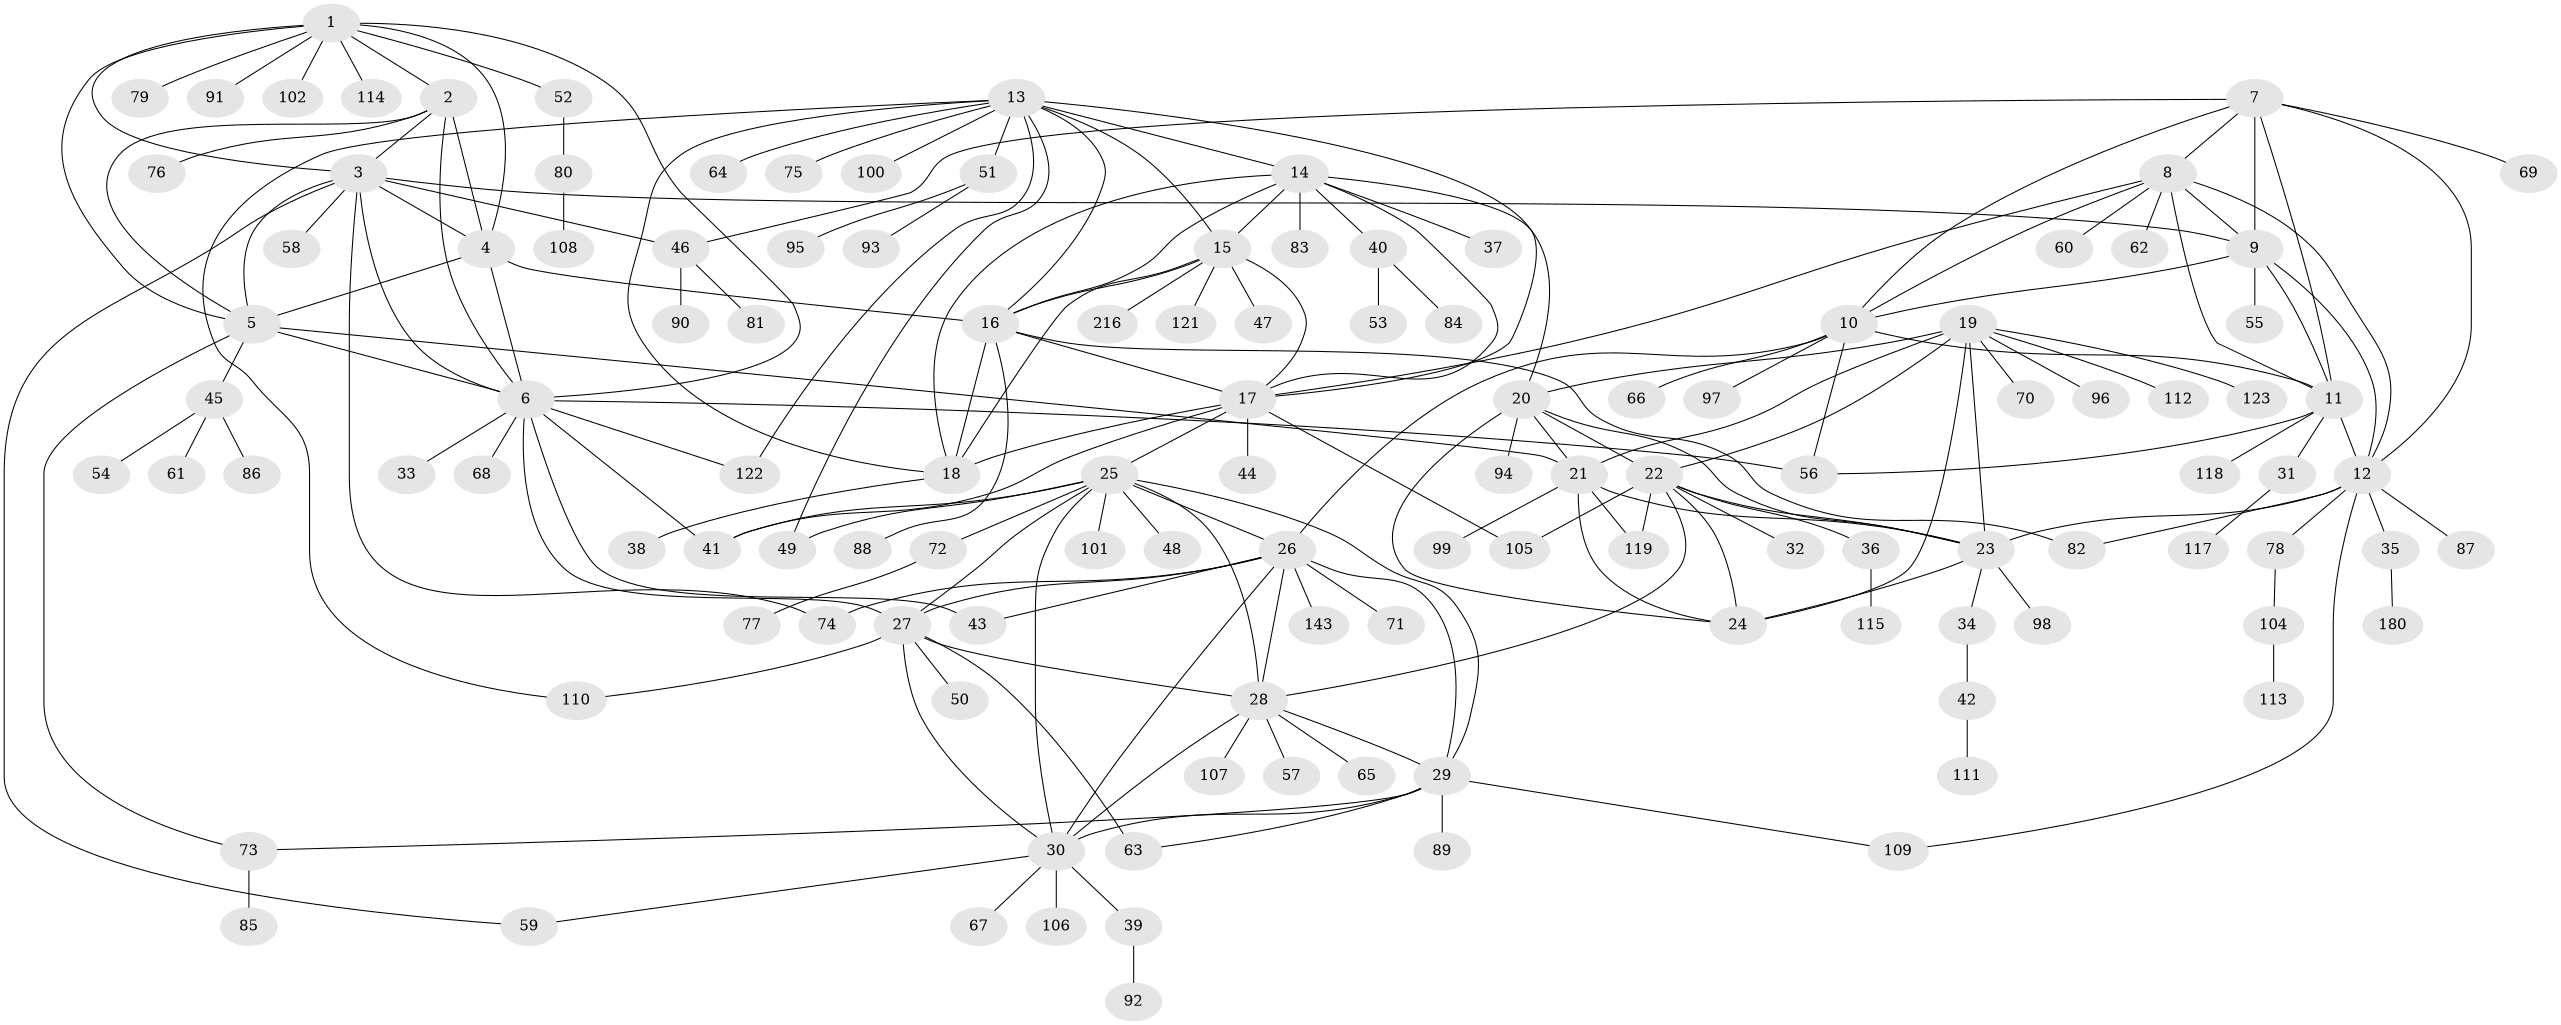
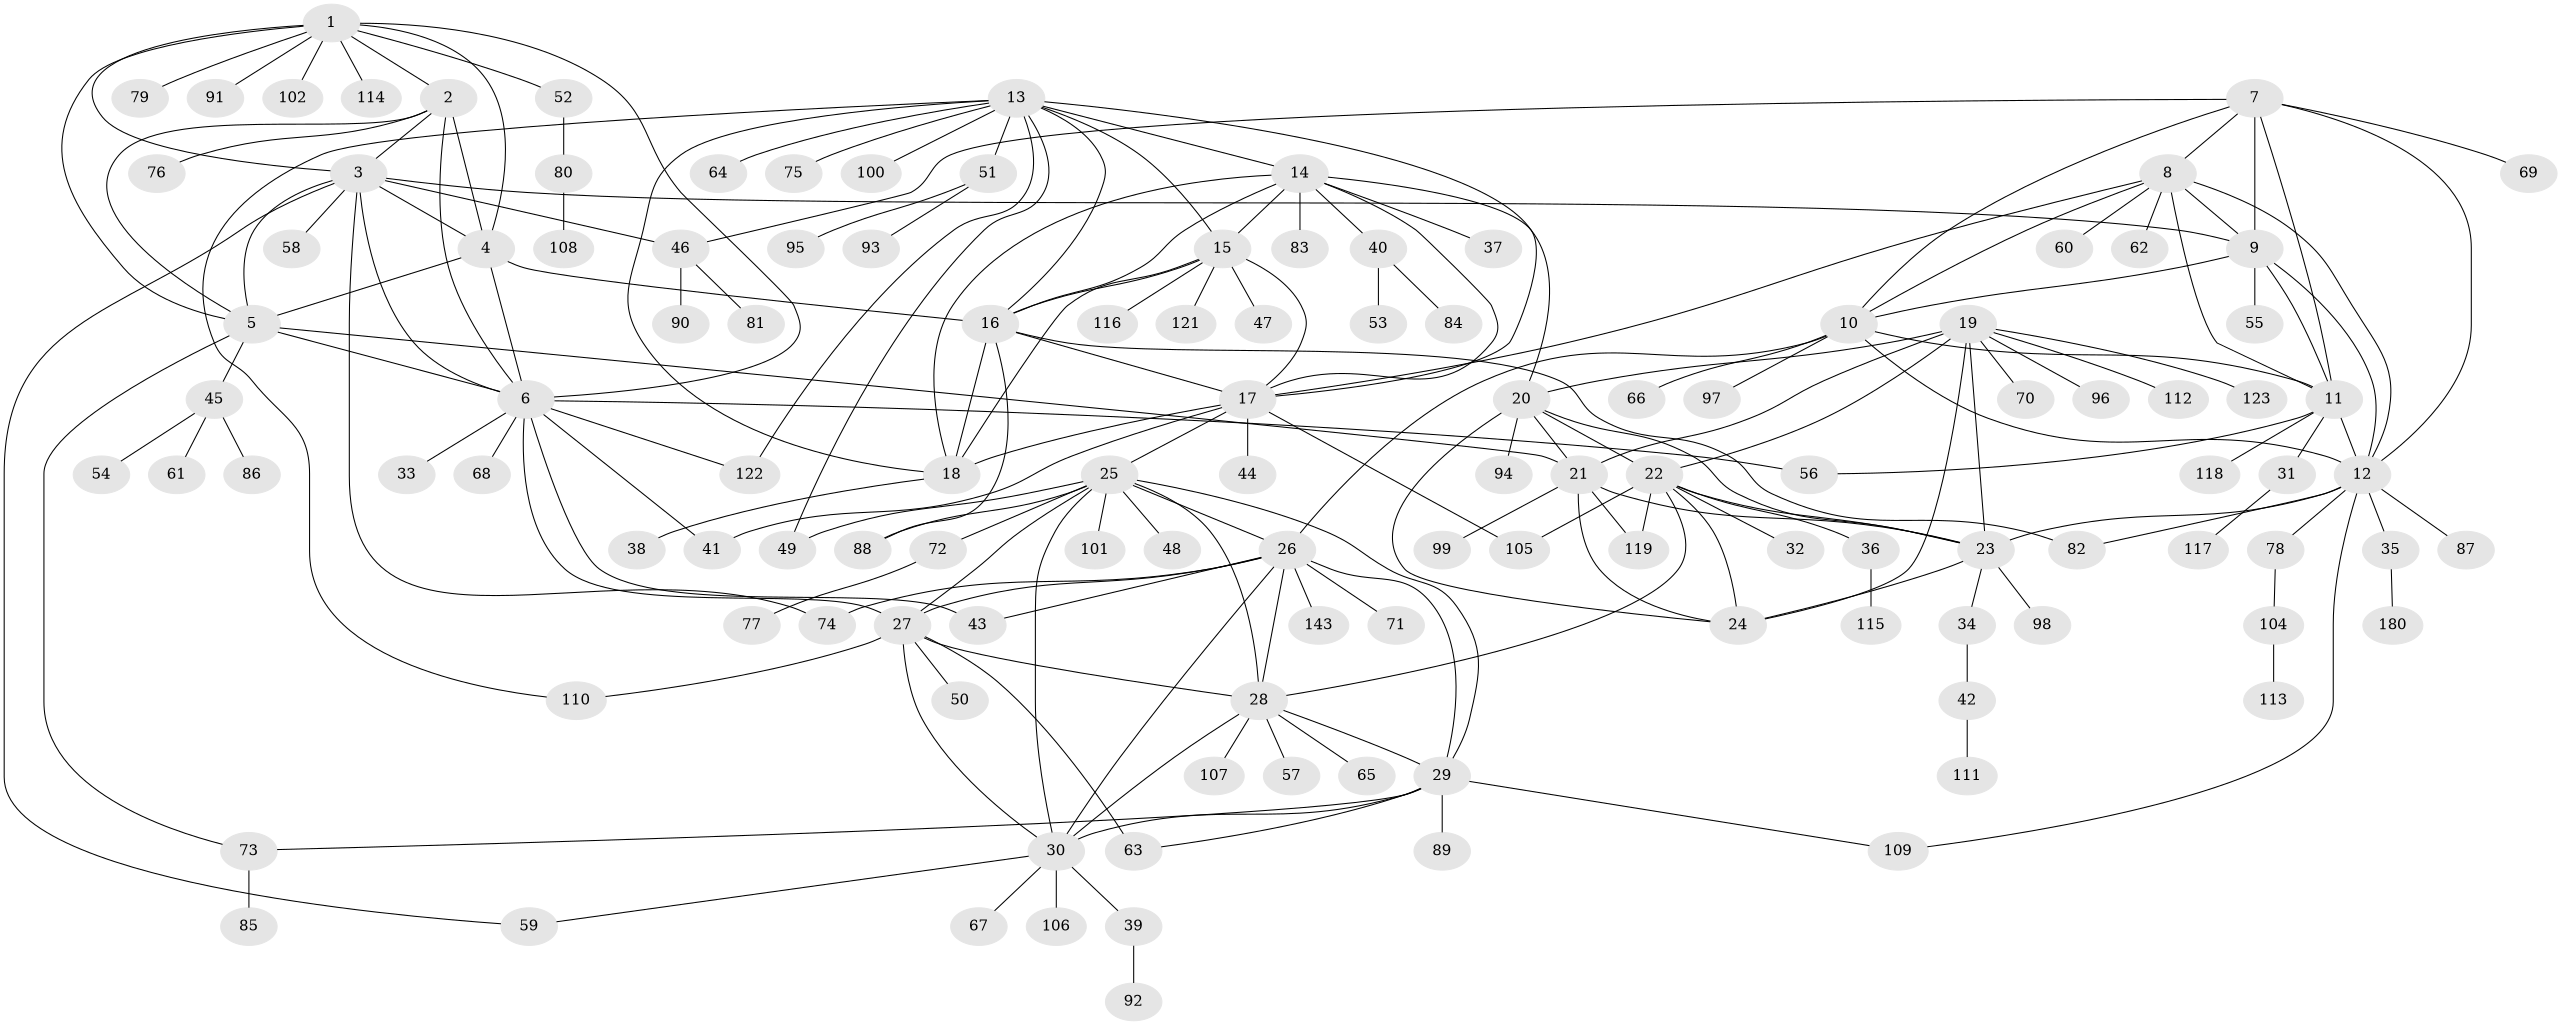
(1108, 324) -> (1108, 324)
(1829, 400) -> (2091, 441)
(908, 506) -> (985, 512)
